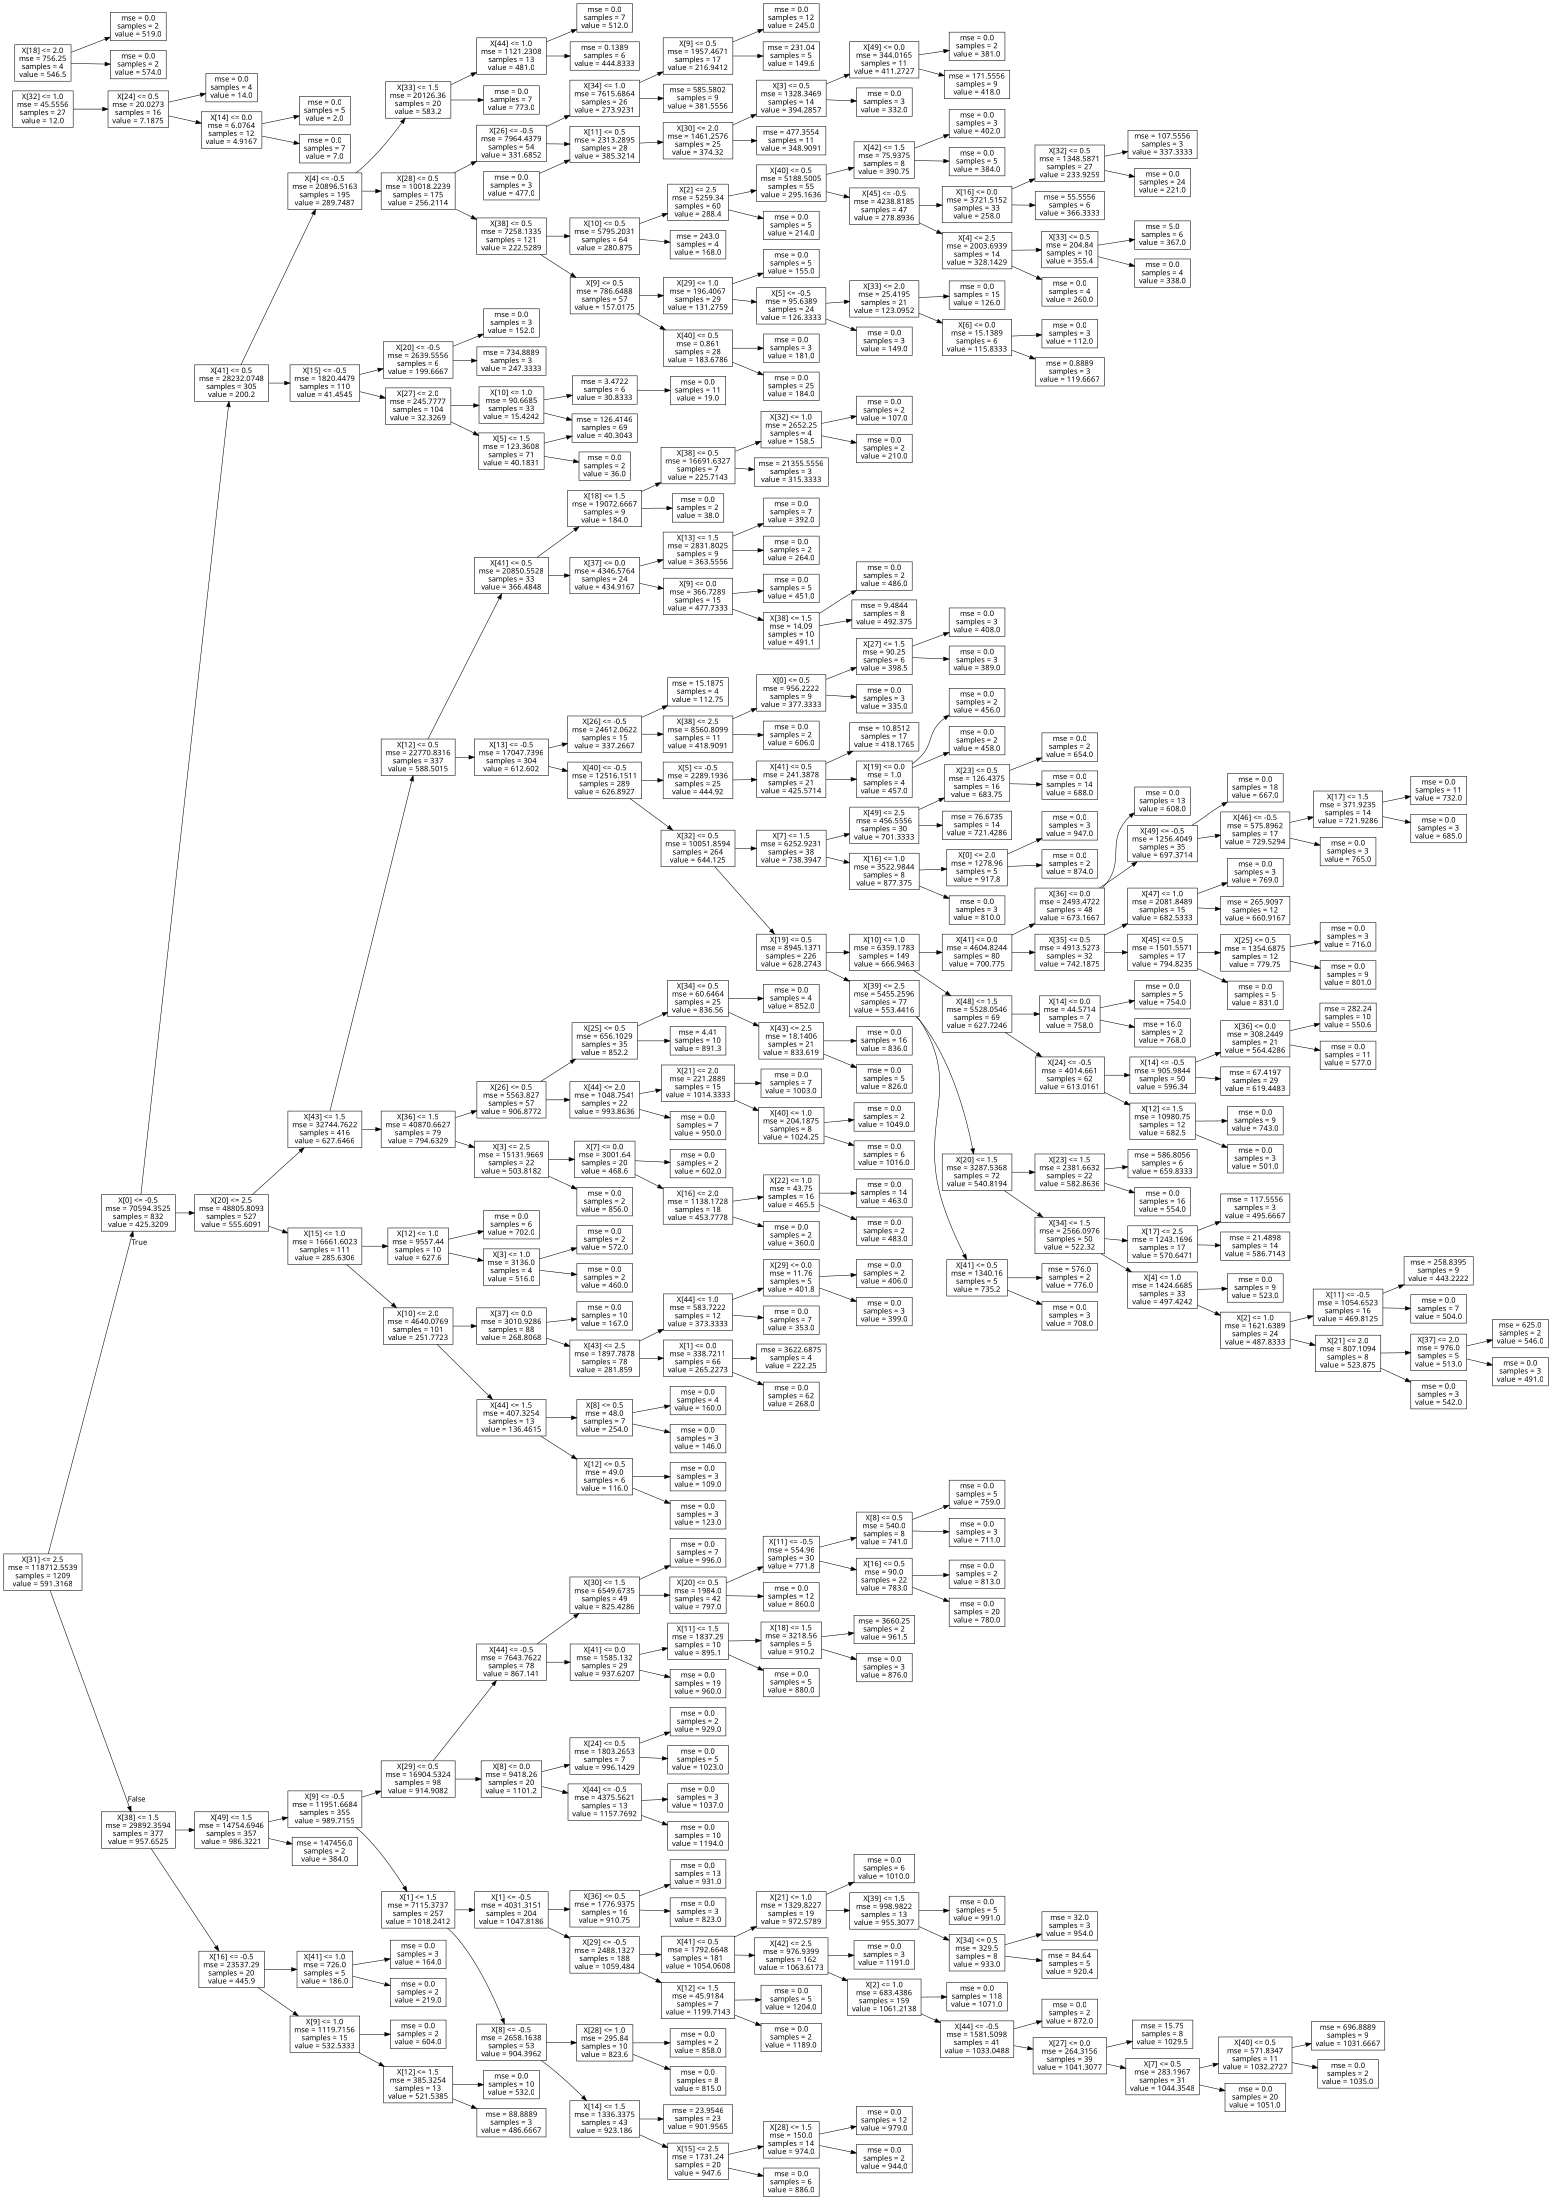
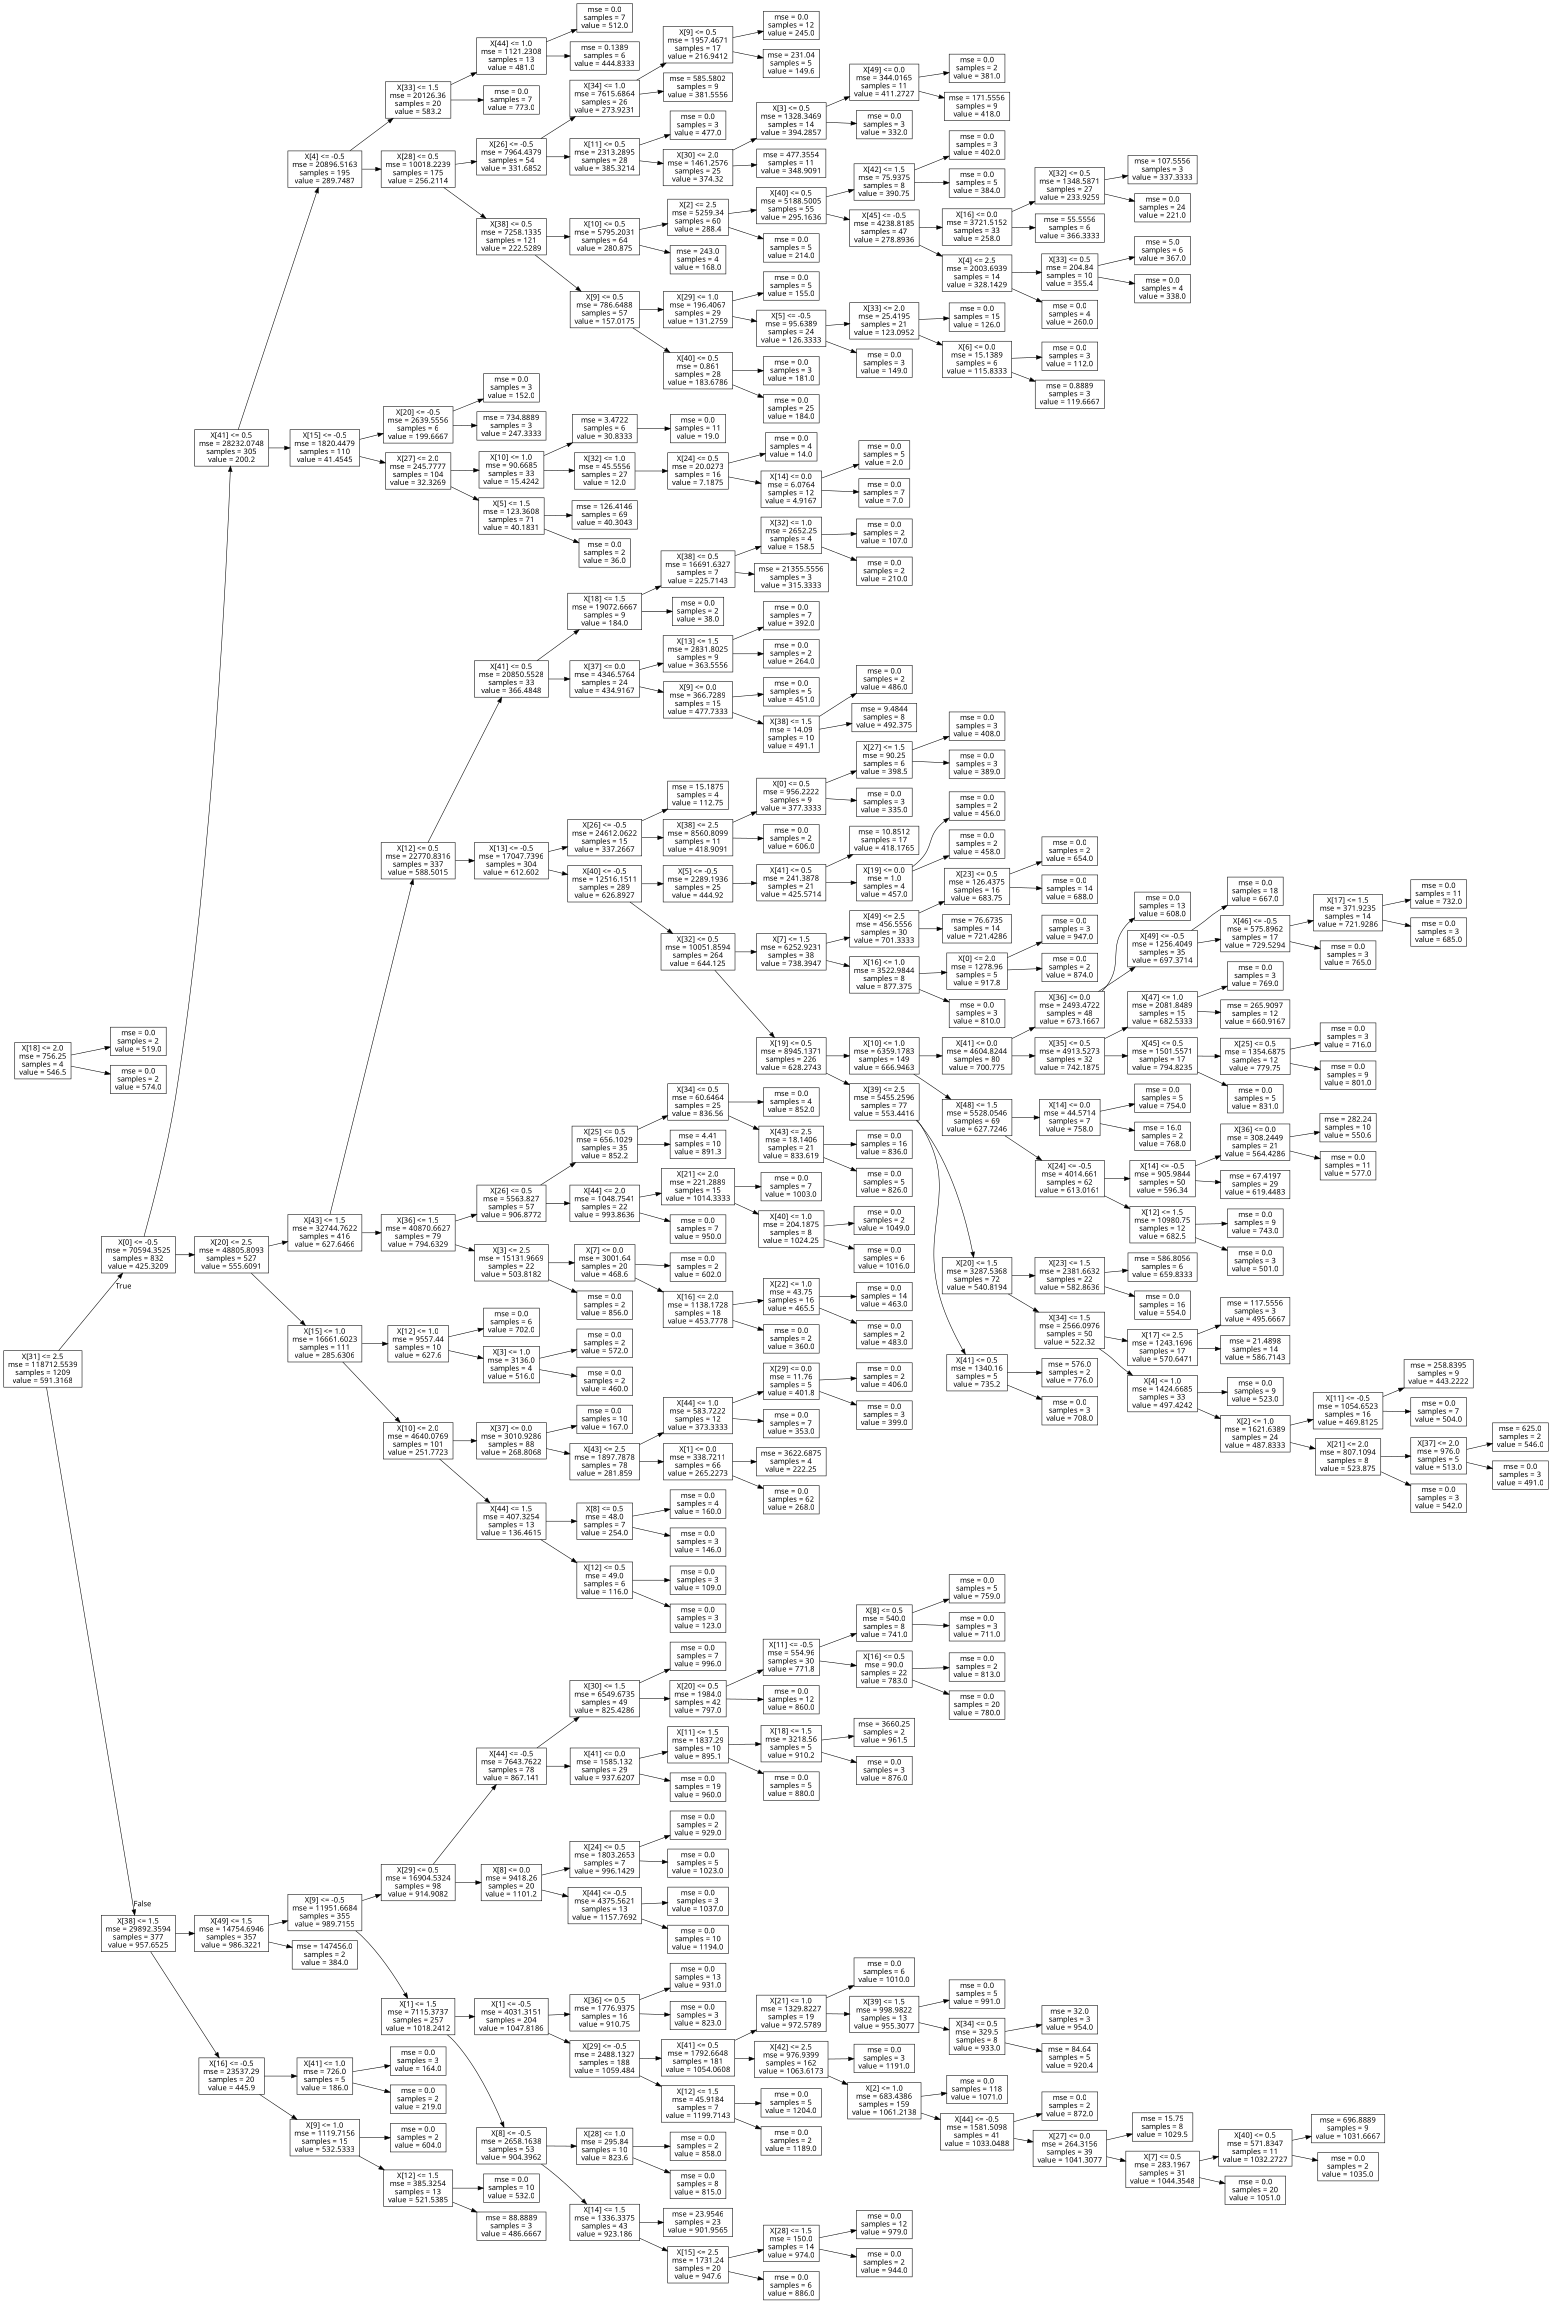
(552, 168) -> (652, 141)
(555, 416) -> (556, 470)
